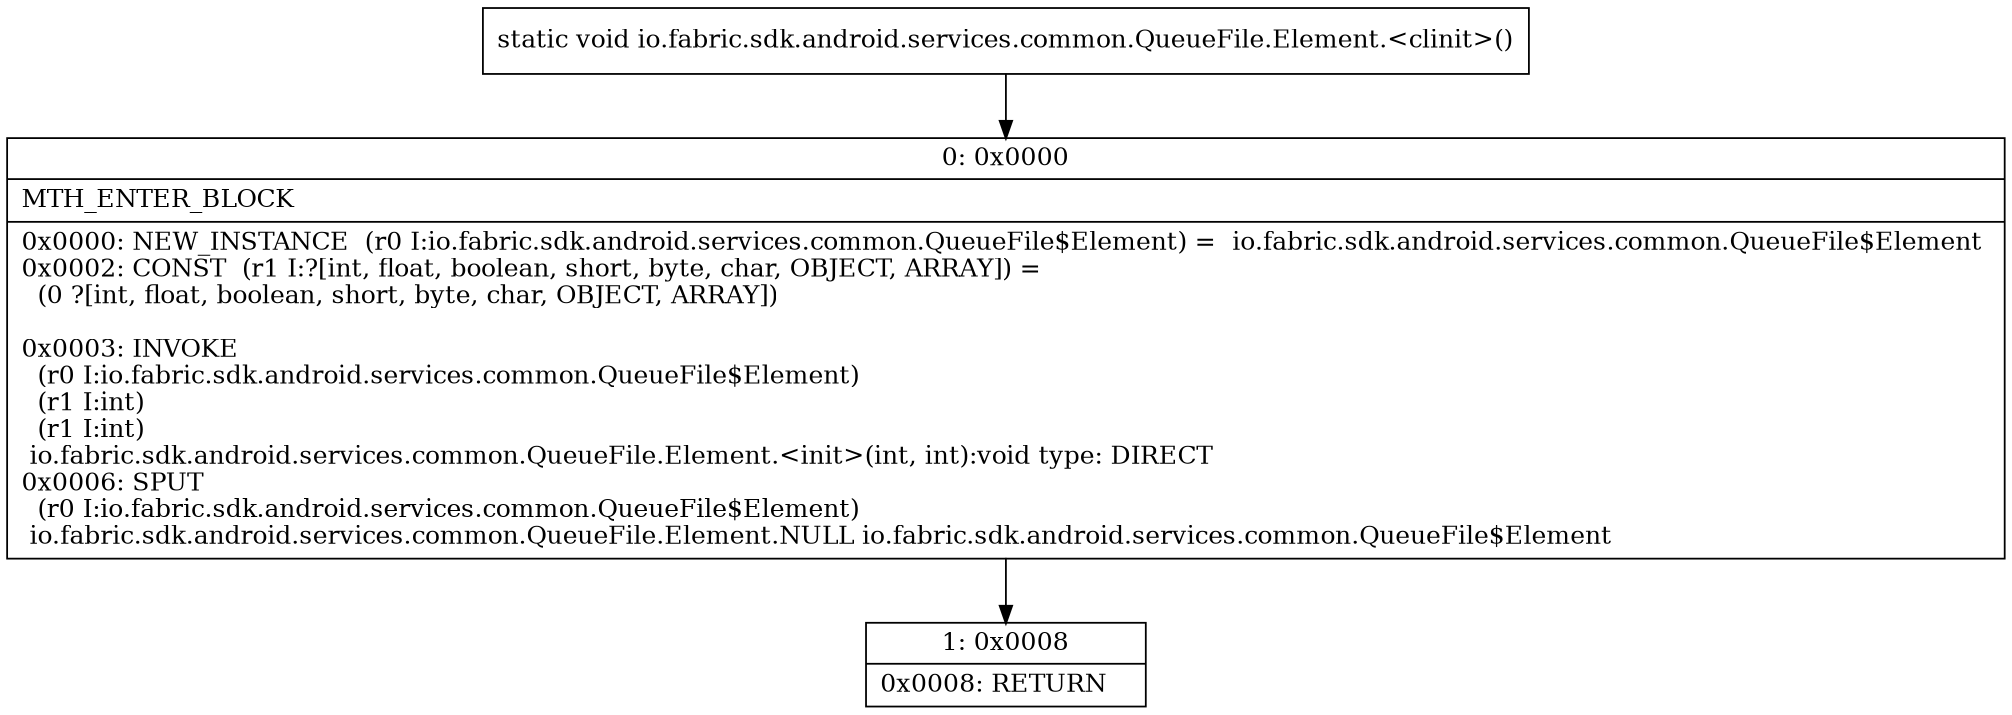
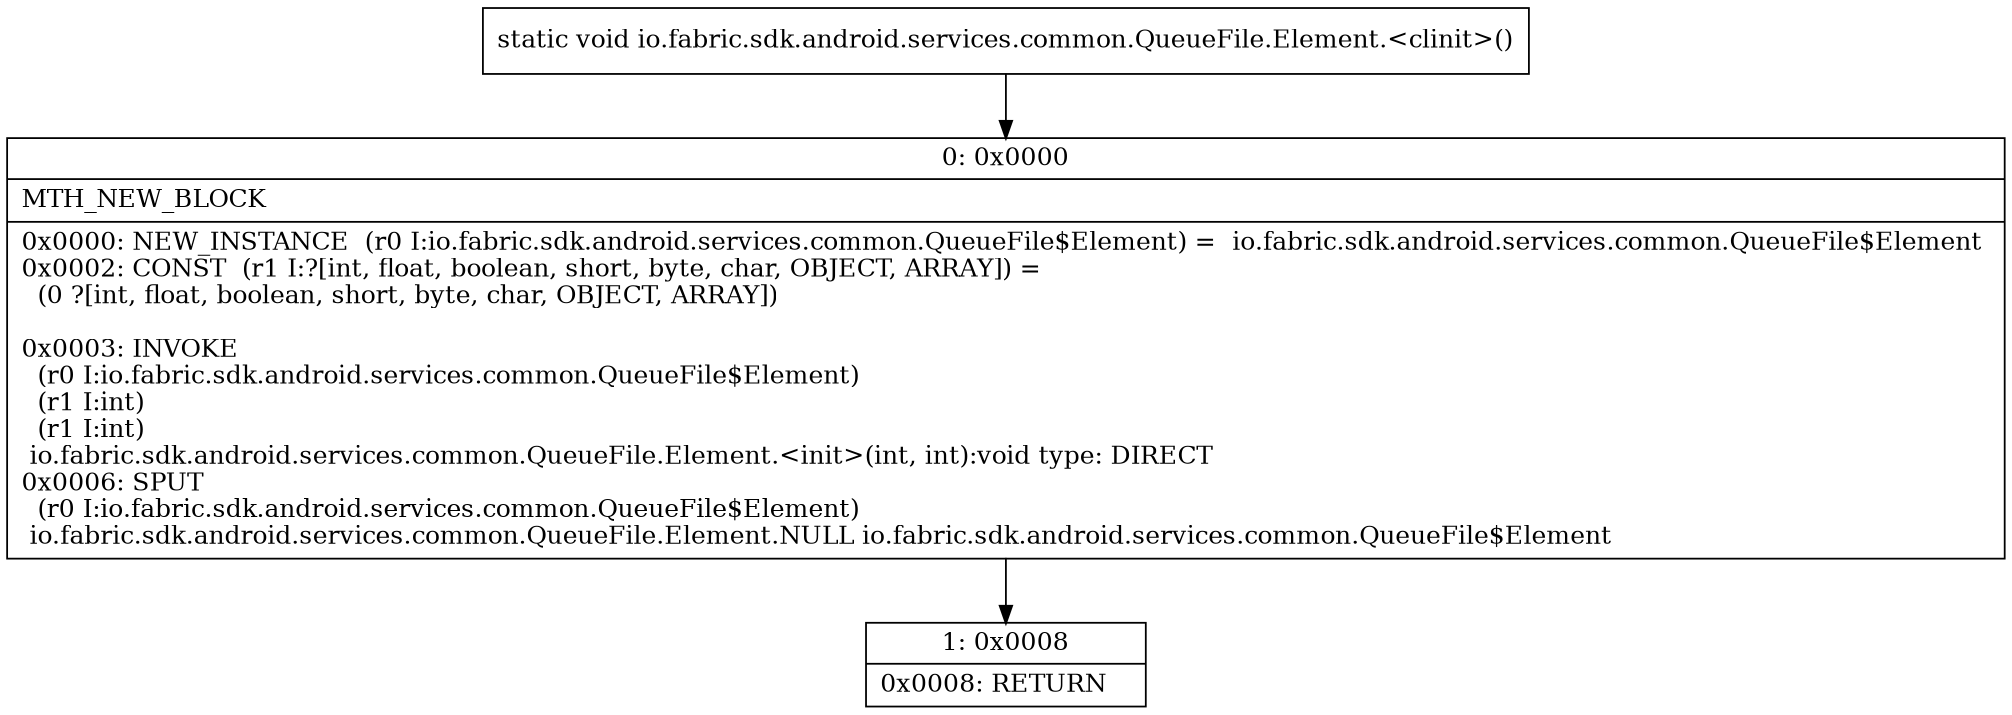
(159, 200) -> (144, 200)
